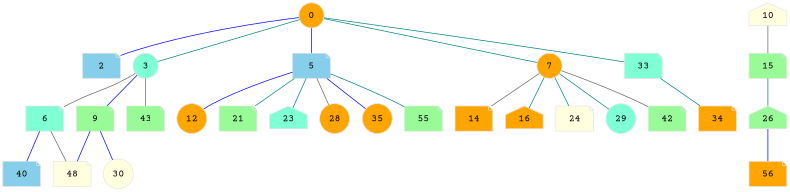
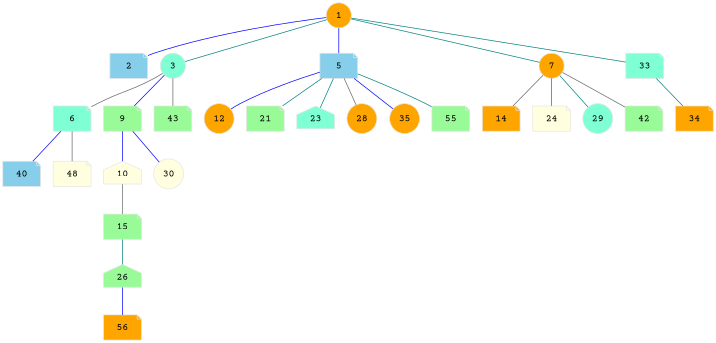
(312, 15) -> (339, 15)
(524, 119) -> none
(84, 146) -> (122, 146)
